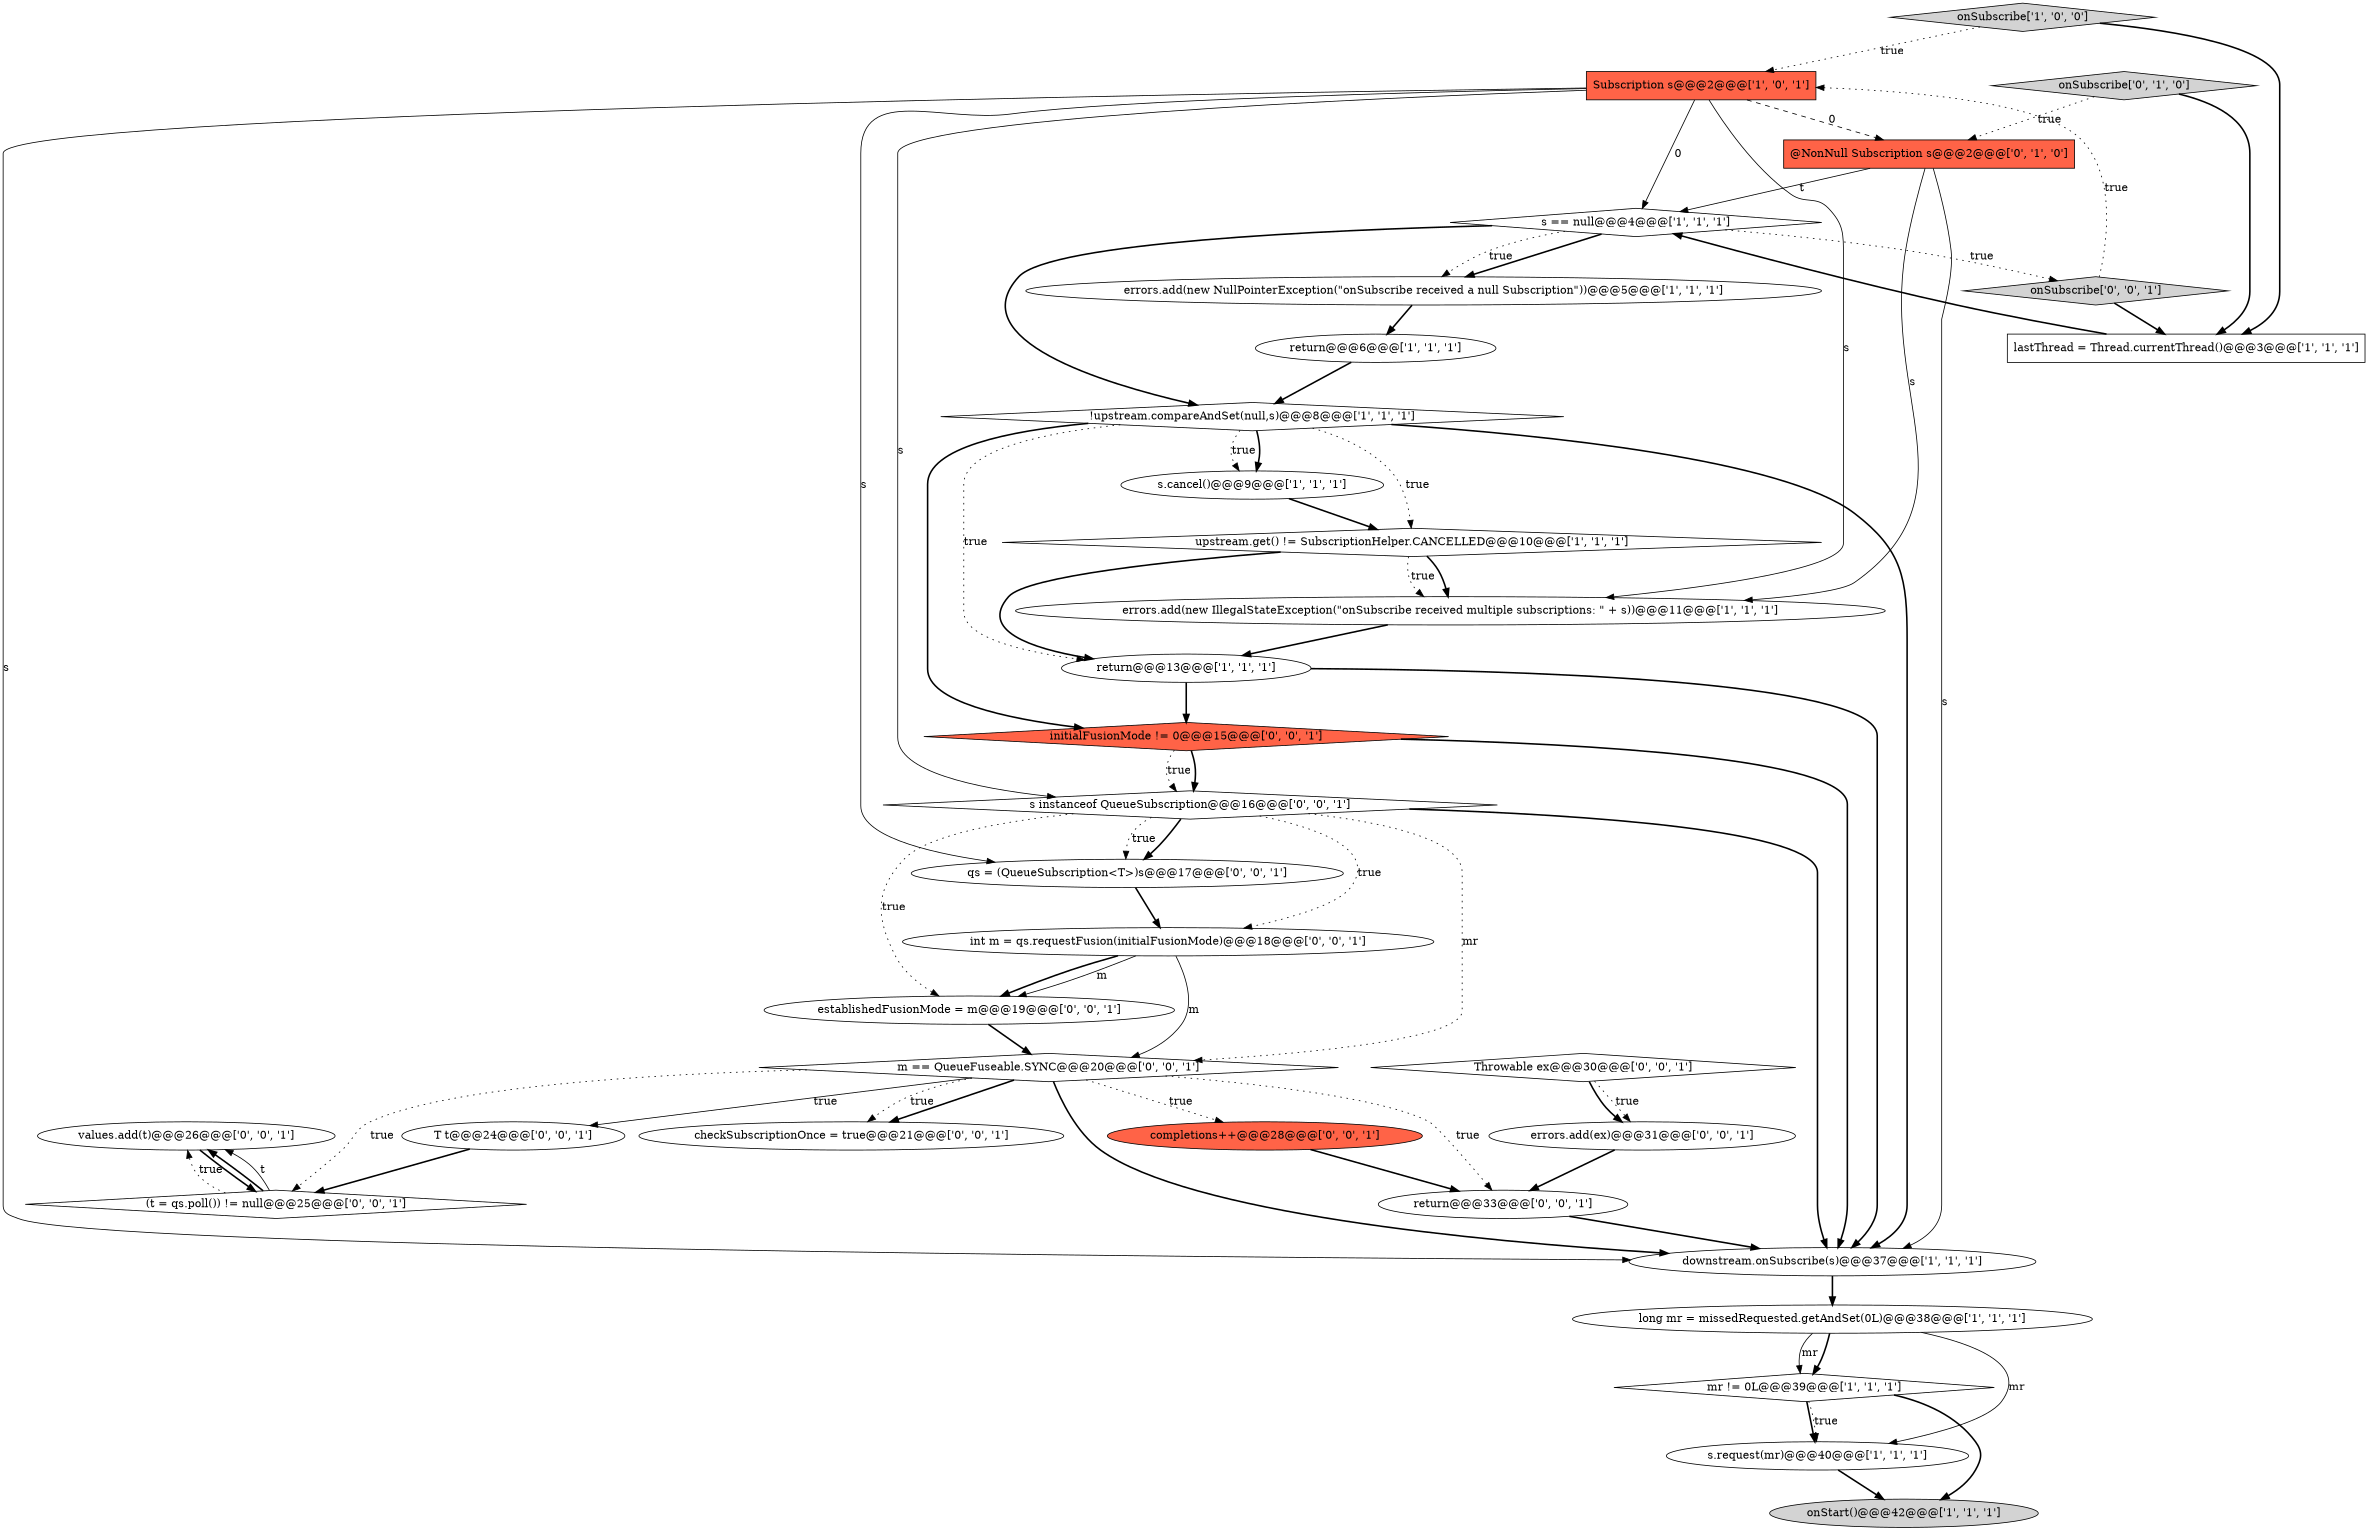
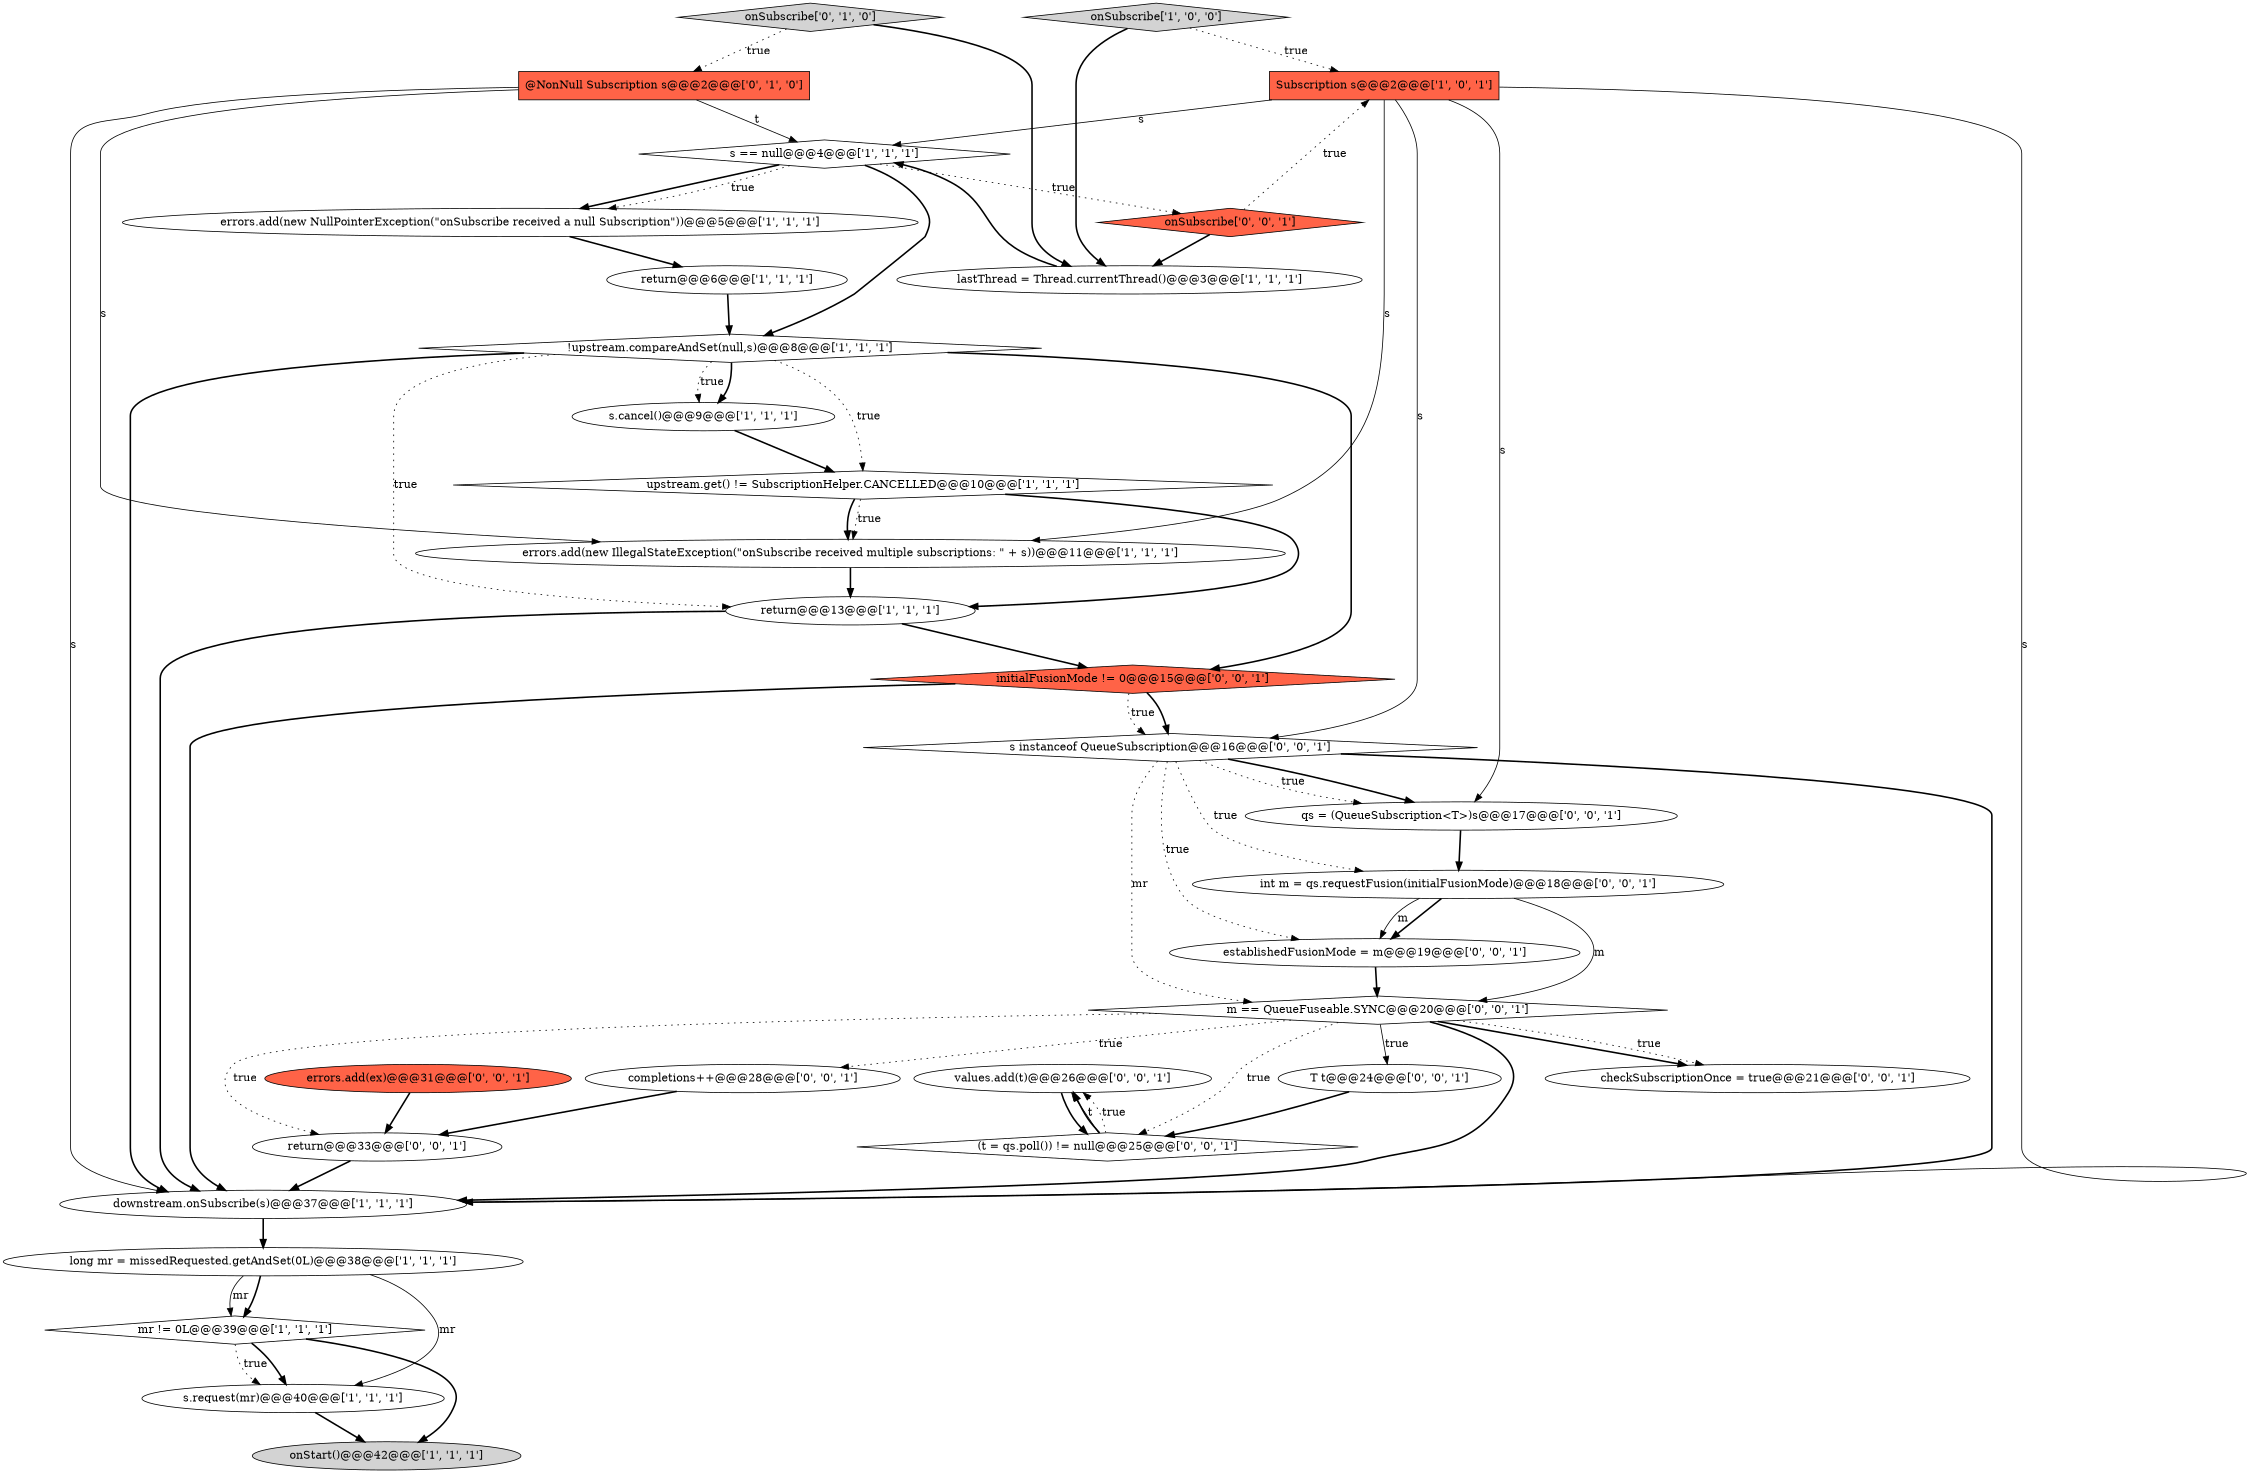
(1811, 119) -> none
(1678, 154) -> (1141, 120)
(2096, 291) -> (1230, 222)
(2186, 348) -> (1129, 280)
(1583, 1068) -> none
(1265, 1136) -> (743, 1079)
(1642, 1136) -> (418, 1079)
